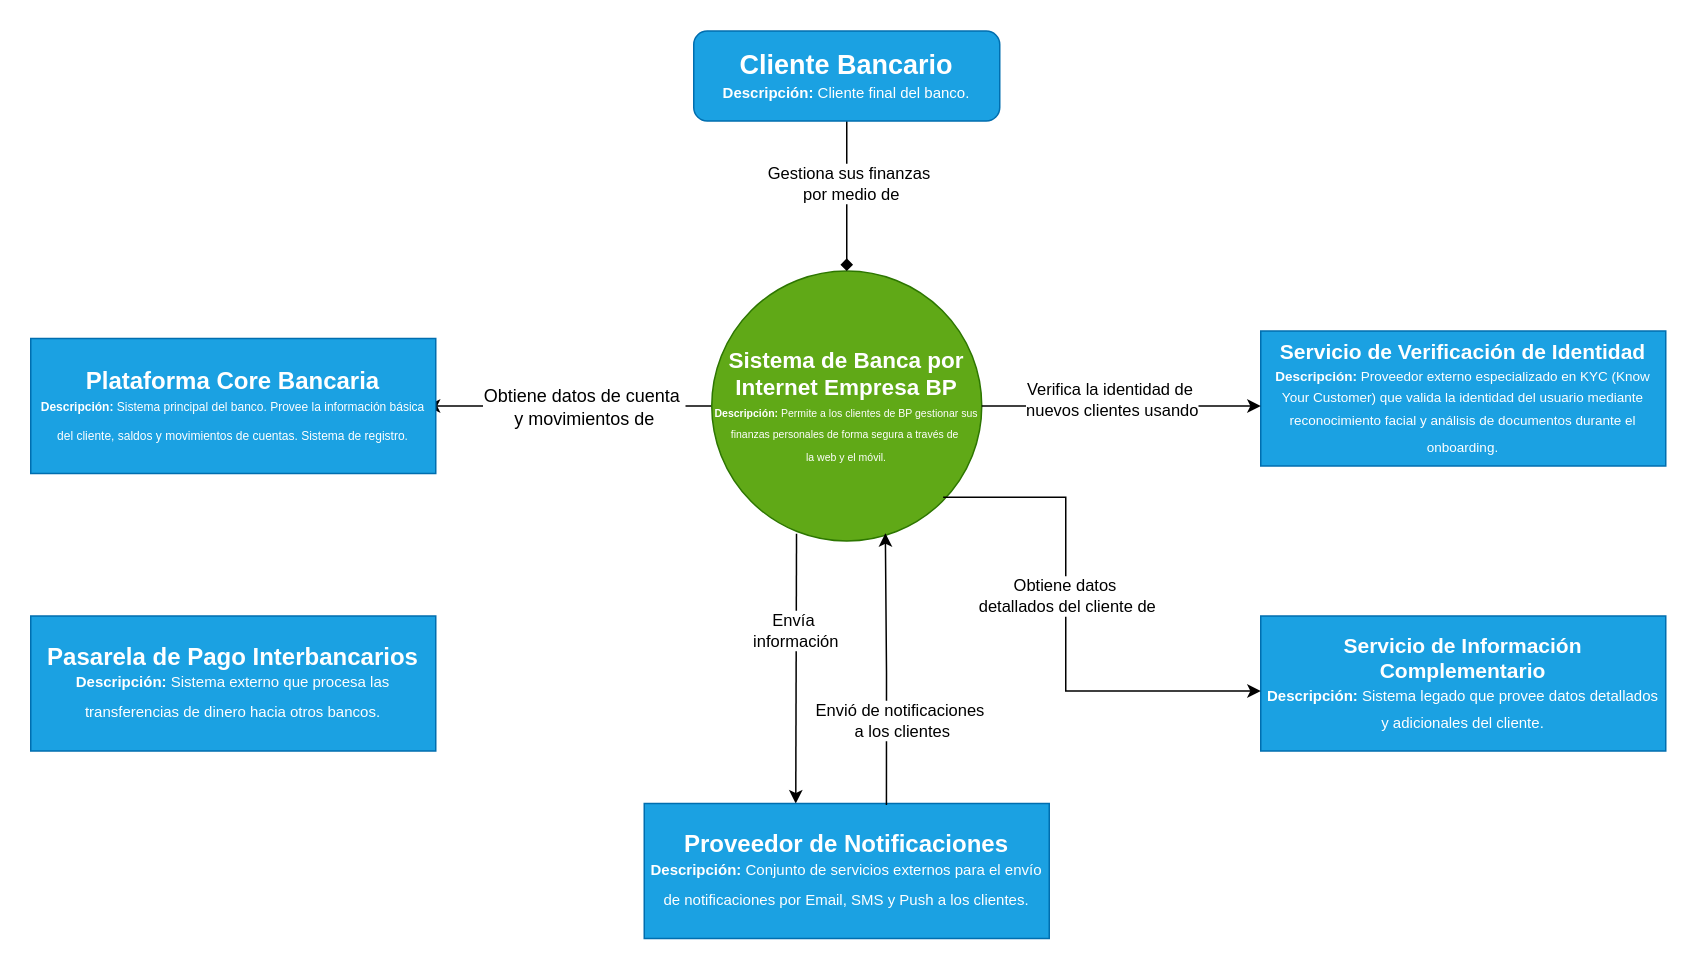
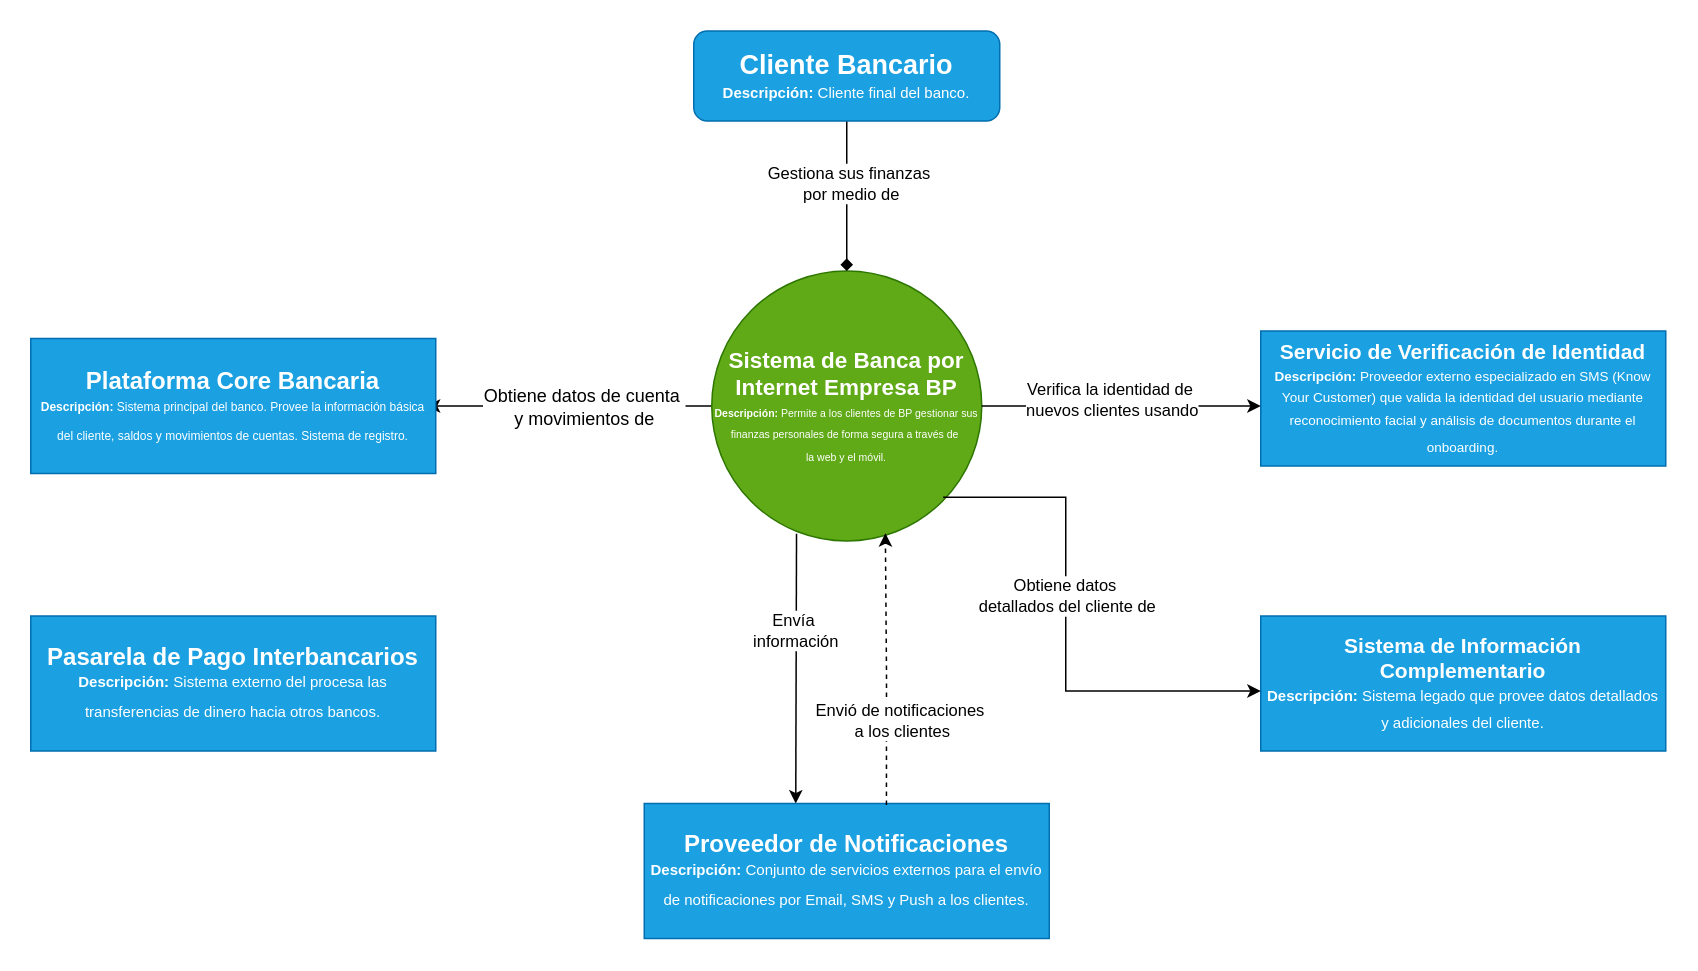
(1463, 398) -> (1463, 398)
(886, 623) -> (886, 623)
(233, 683) -> (233, 683)
(1463, 683) -> (1463, 683)
